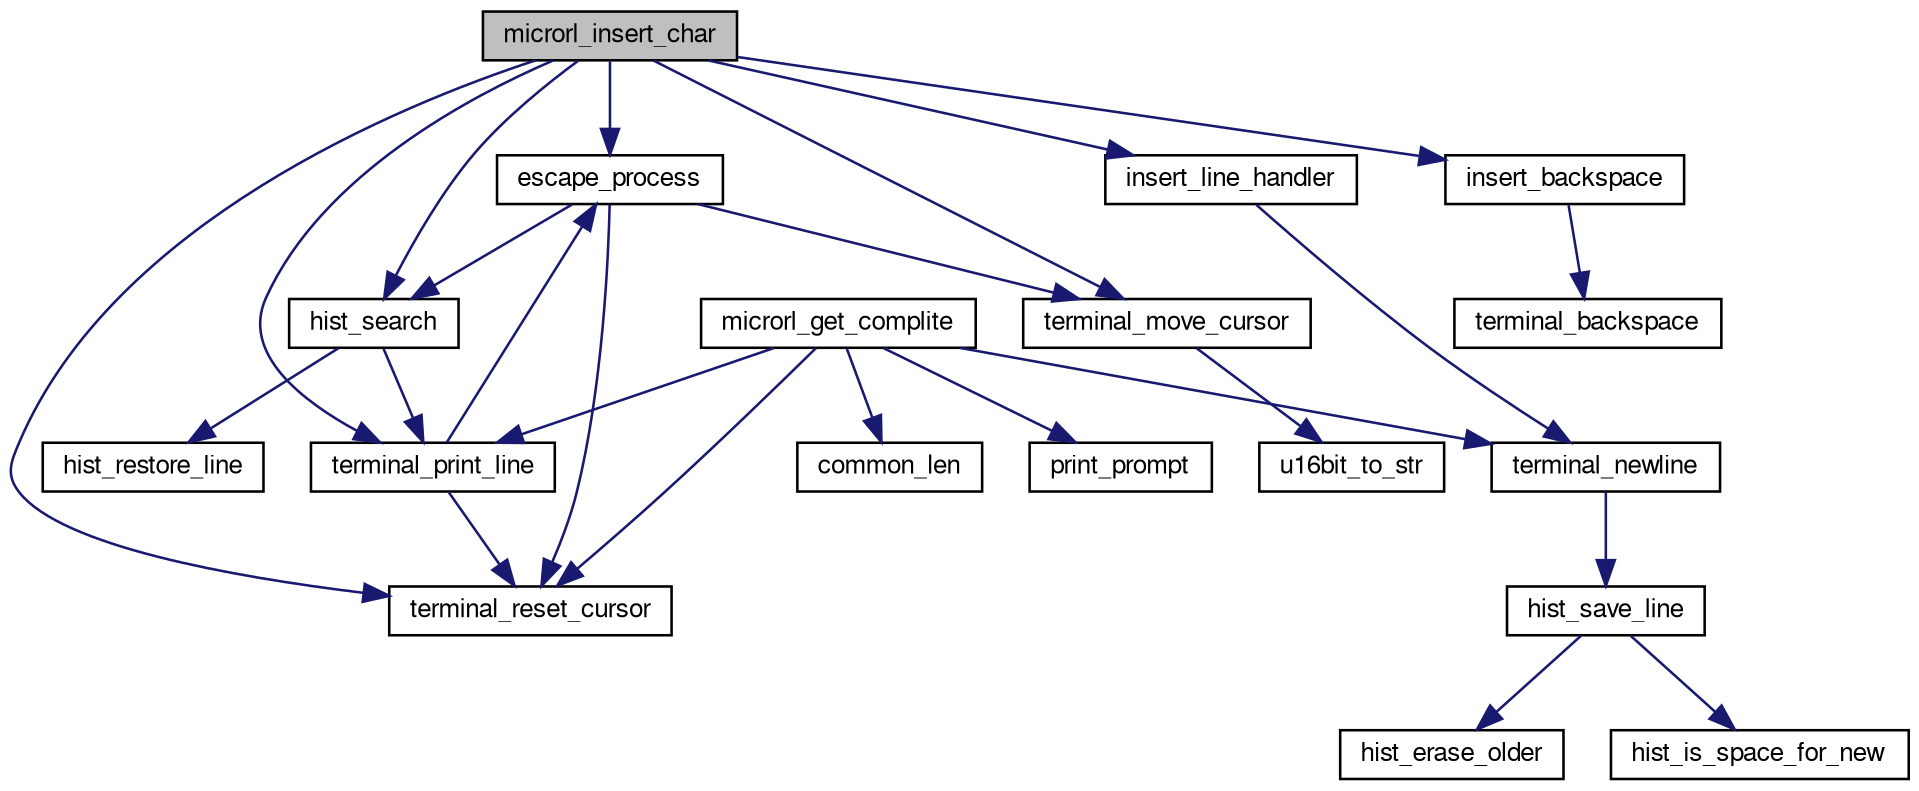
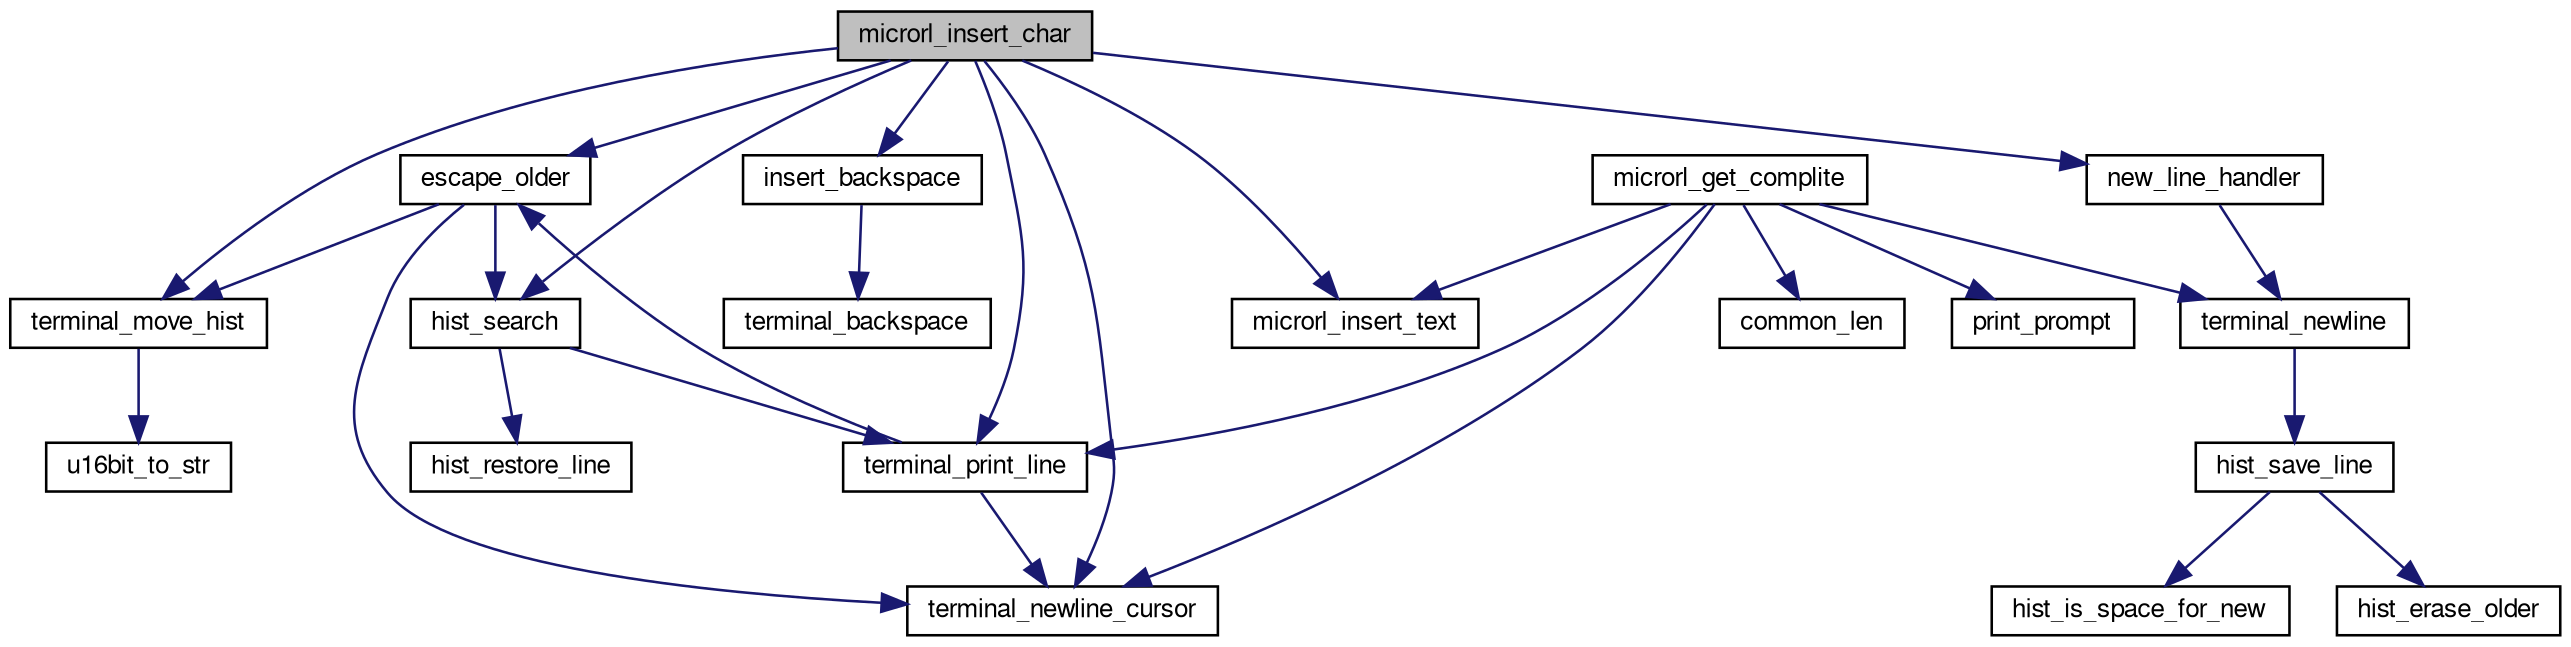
(610, 180) -> (495, 180)
(1231, 180) -> (2205, 180)
(1167, 323) -> (139, 323)
none -> (1355, 323)
(530, 611) -> (1063, 611)
